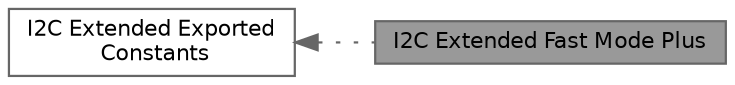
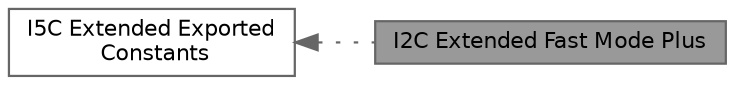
(152, 42) -> (152, 42)
